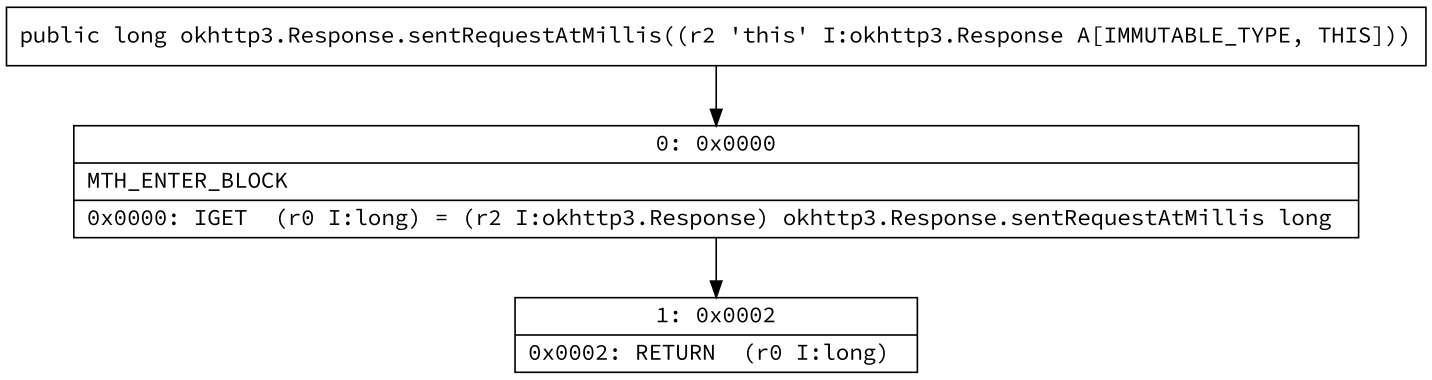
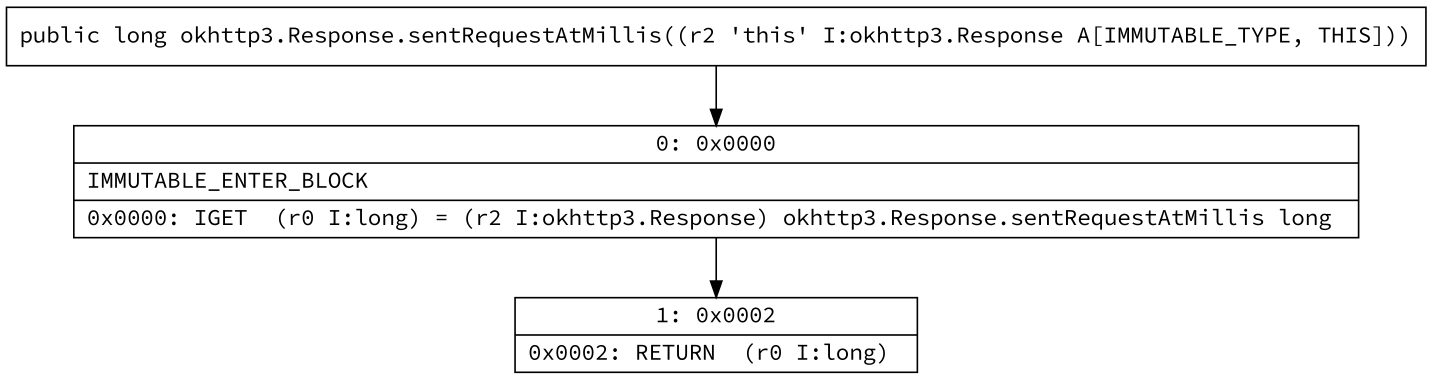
(187, 181) -> (228, 181)
